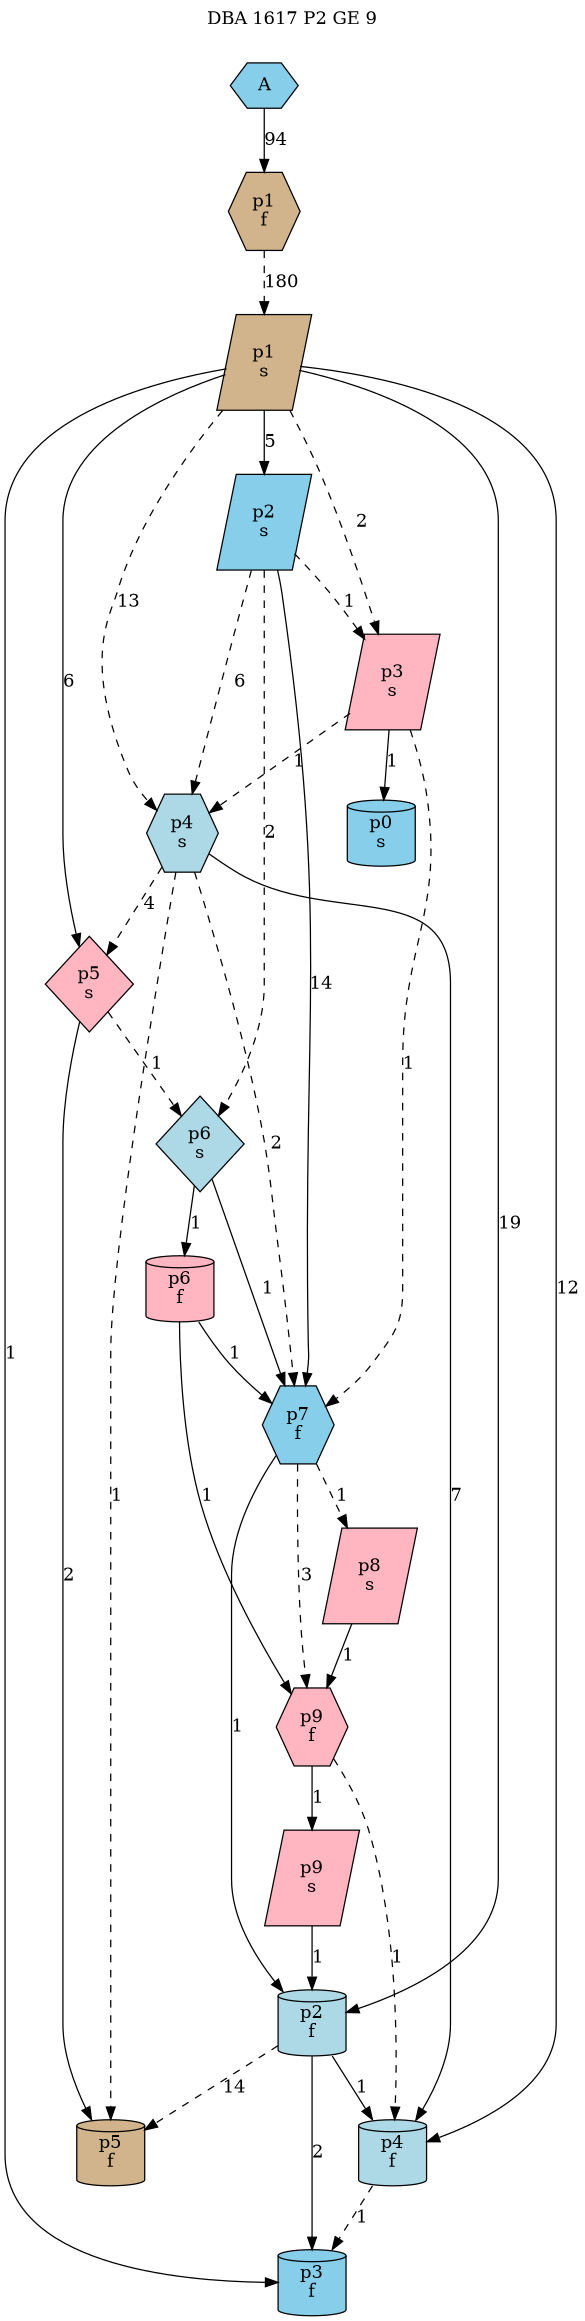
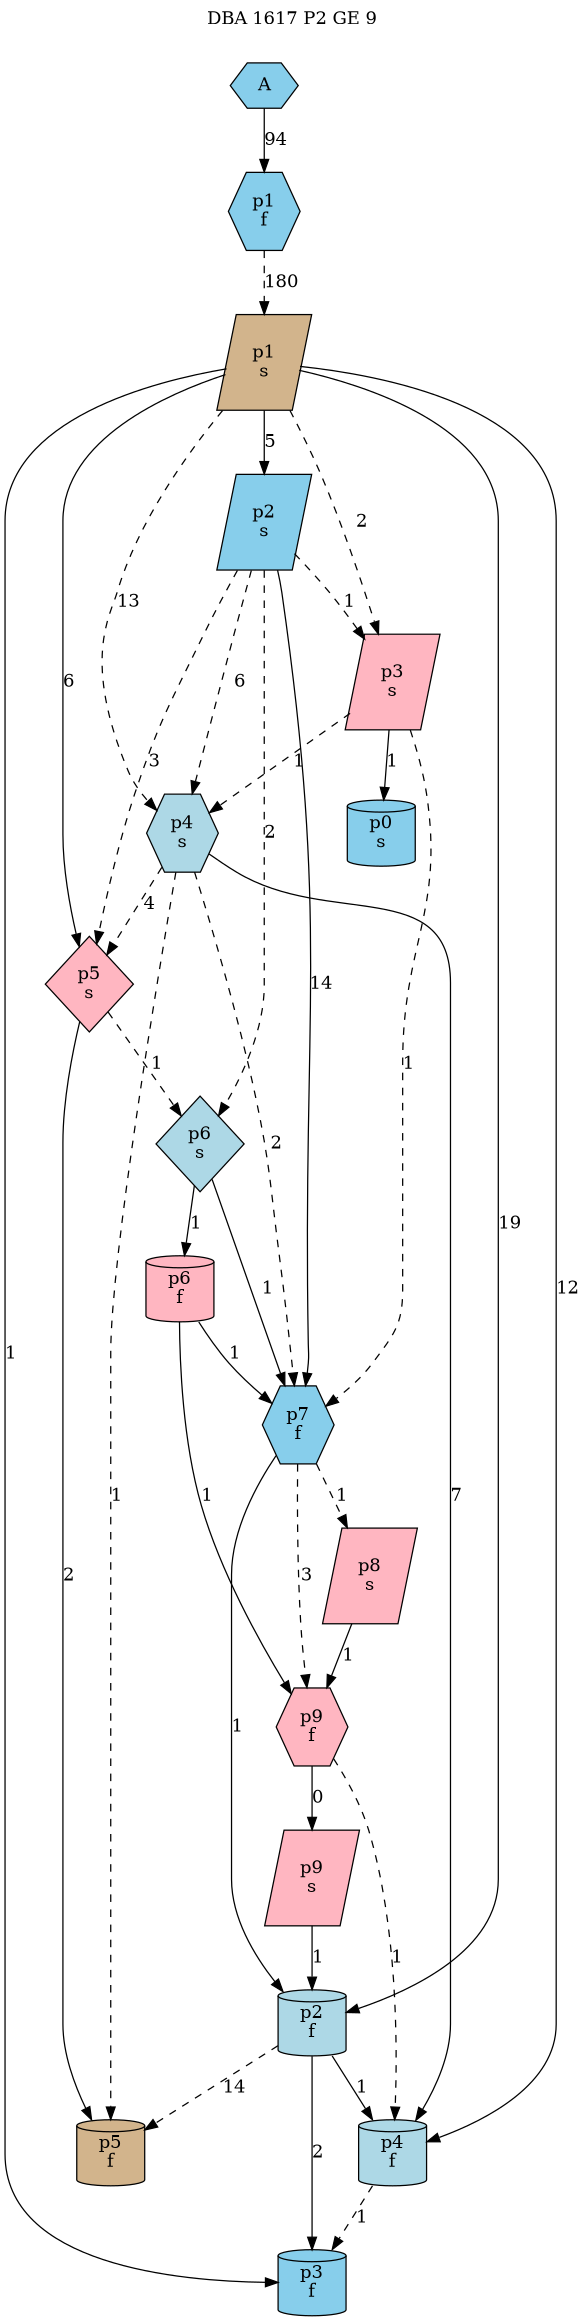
(264, 211) -> (264, 211)
none -> (152, 745)
(318, 1798) -> (318, 1798)
